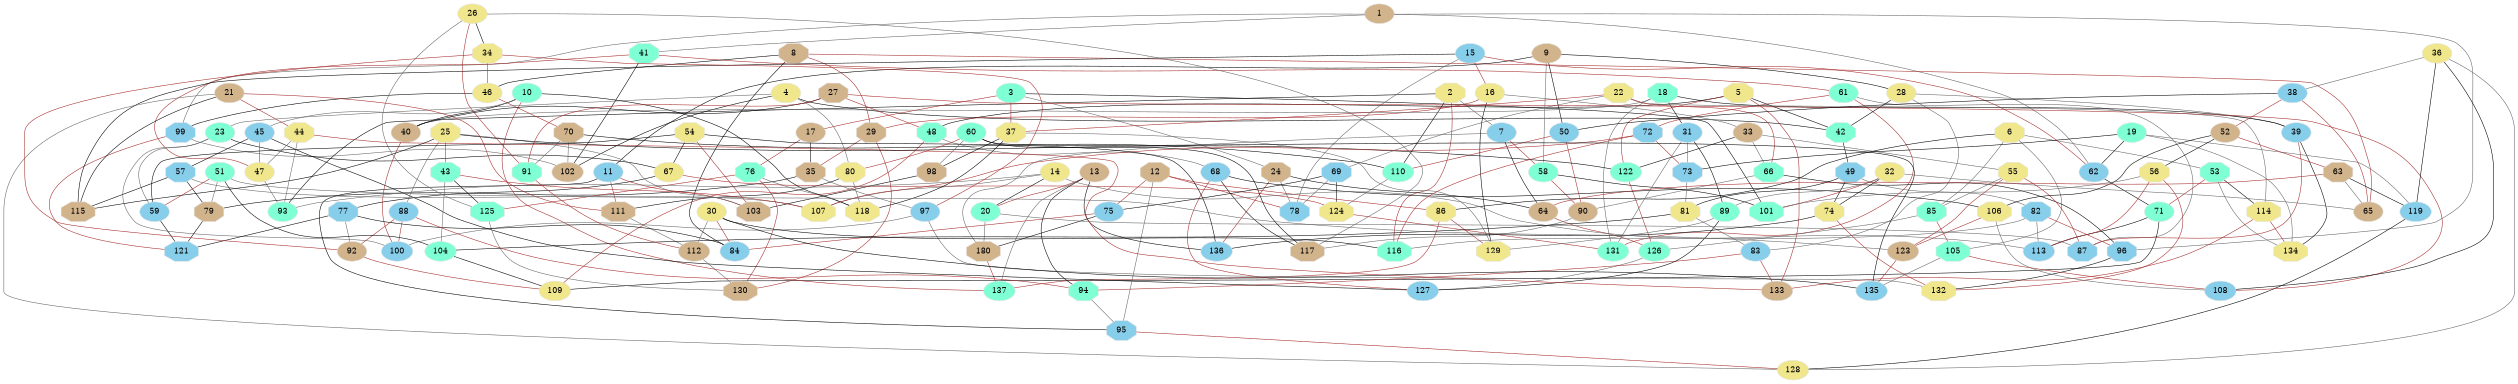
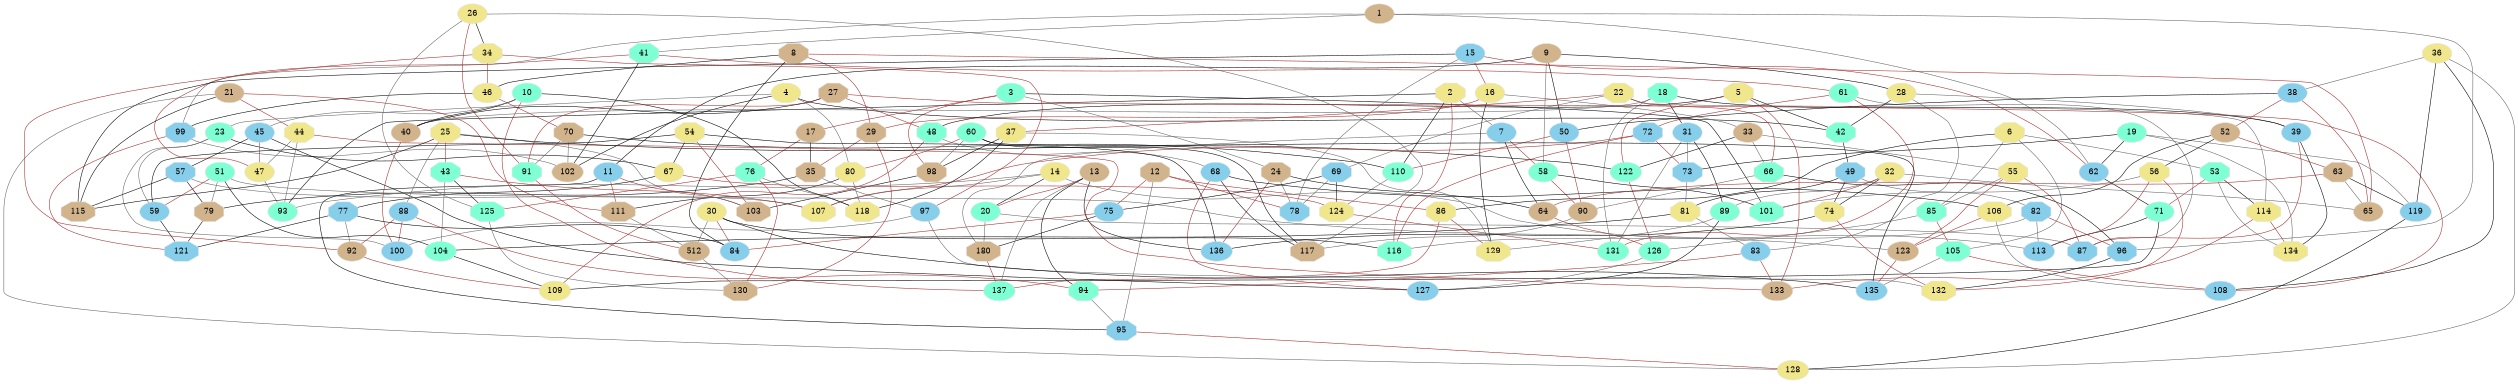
(1011, 113) -> (910, 127)
(694, 251) -> (694, 251)
